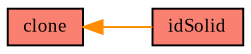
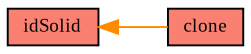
(128, 27) -> (143, 27)
